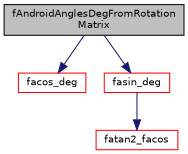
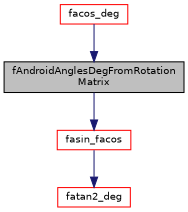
(74, 50) -> (94, 38)
(137, 83) -> (94, 140)
(137, 140) -> (94, 197)
